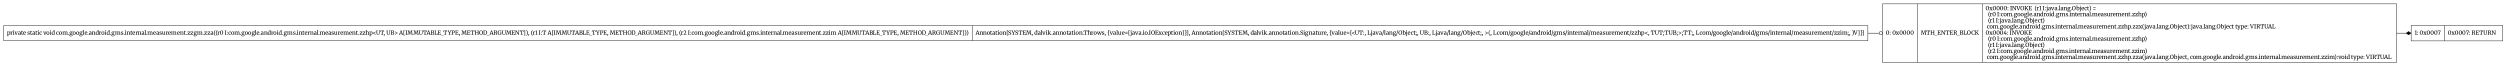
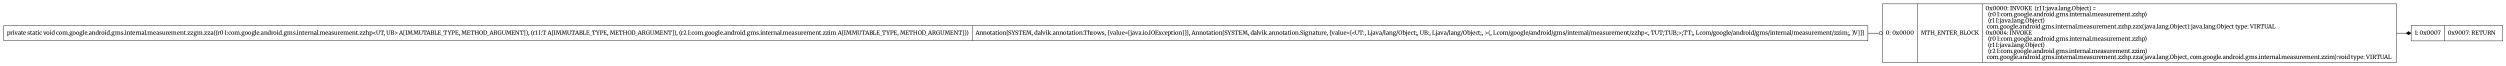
(2474, 33) -> (2474, 33)
